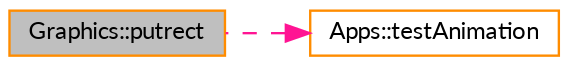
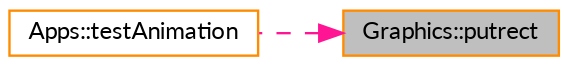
(255, 33) -> (289, 33)
